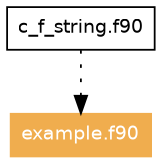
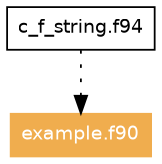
(81, 28) -> (81, 28)
